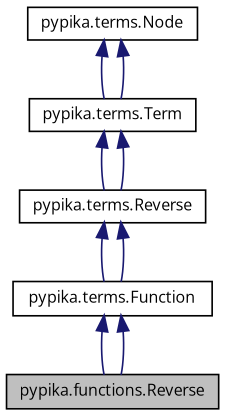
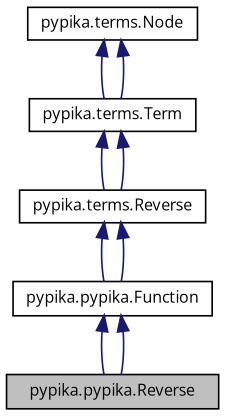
(113, 299) -> (113, 299)
(113, 392) -> (113, 392)
